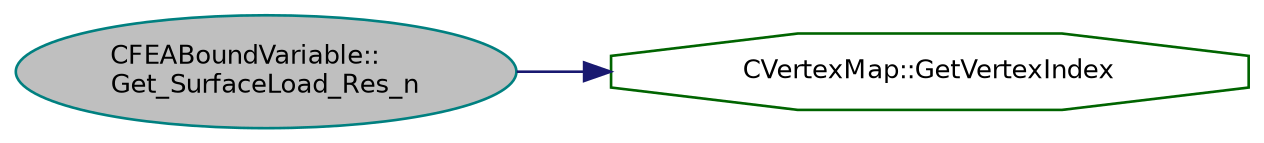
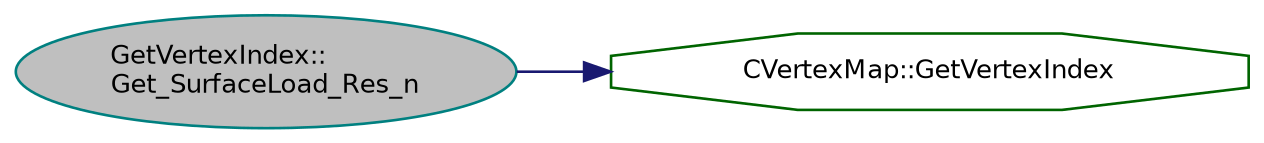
(266, 72) -> (266, 72)
